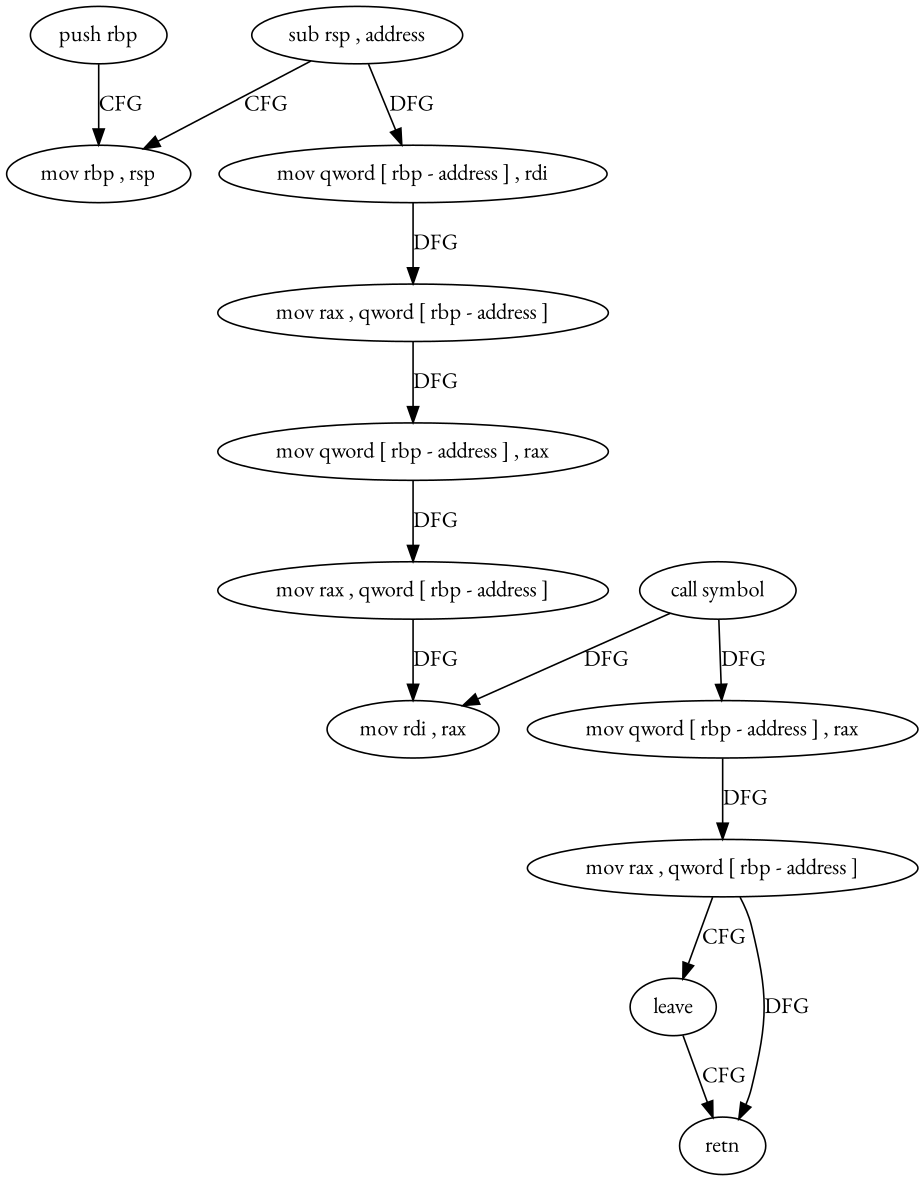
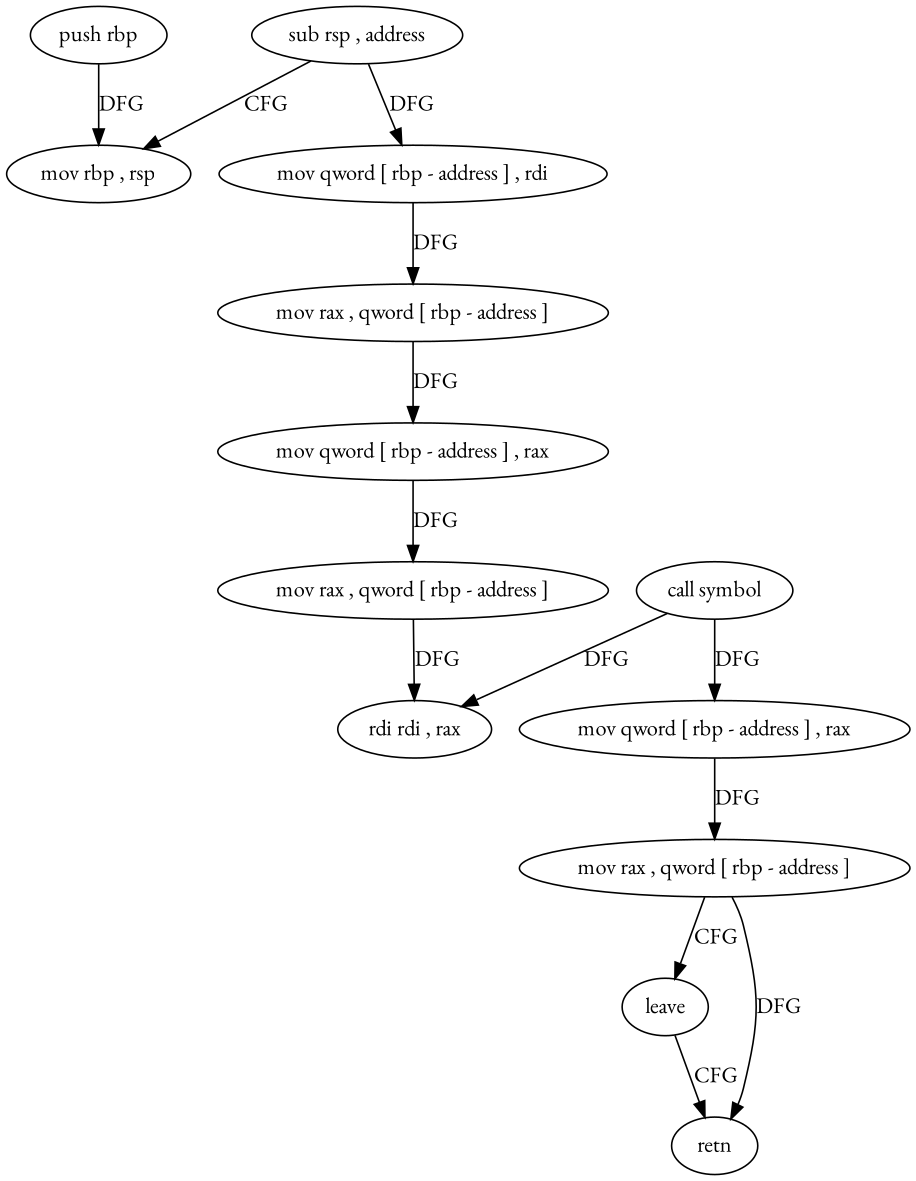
(121, 105) -> (122, 105)
(413, 729) -> (415, 729)
